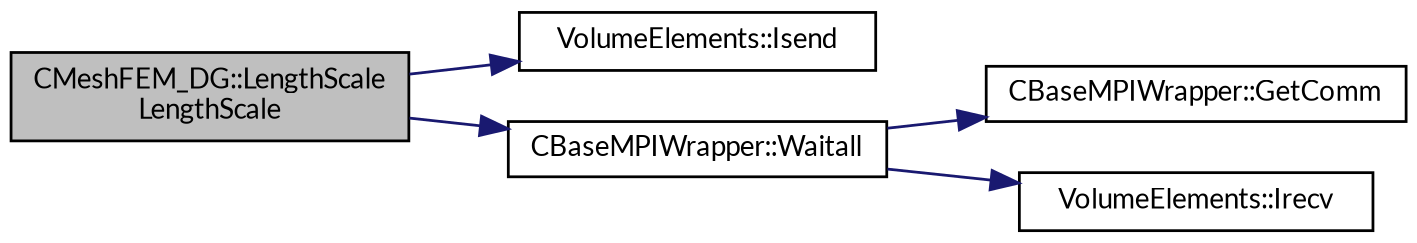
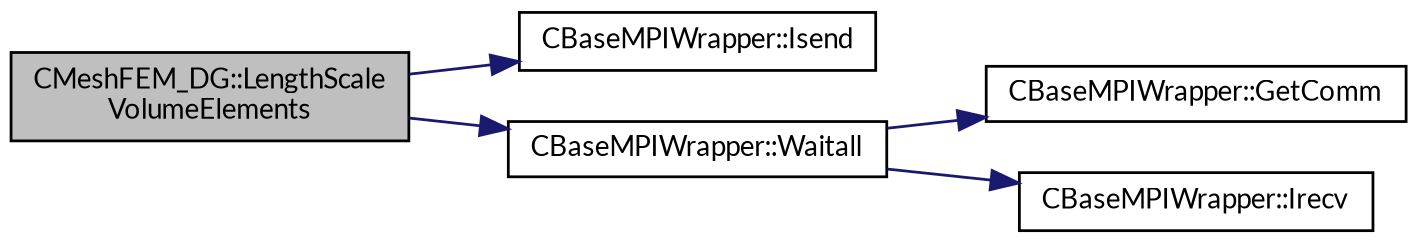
(698, 41) -> (698, 41)
(210, 97) -> (210, 97)
(1196, 202) -> (1196, 202)
